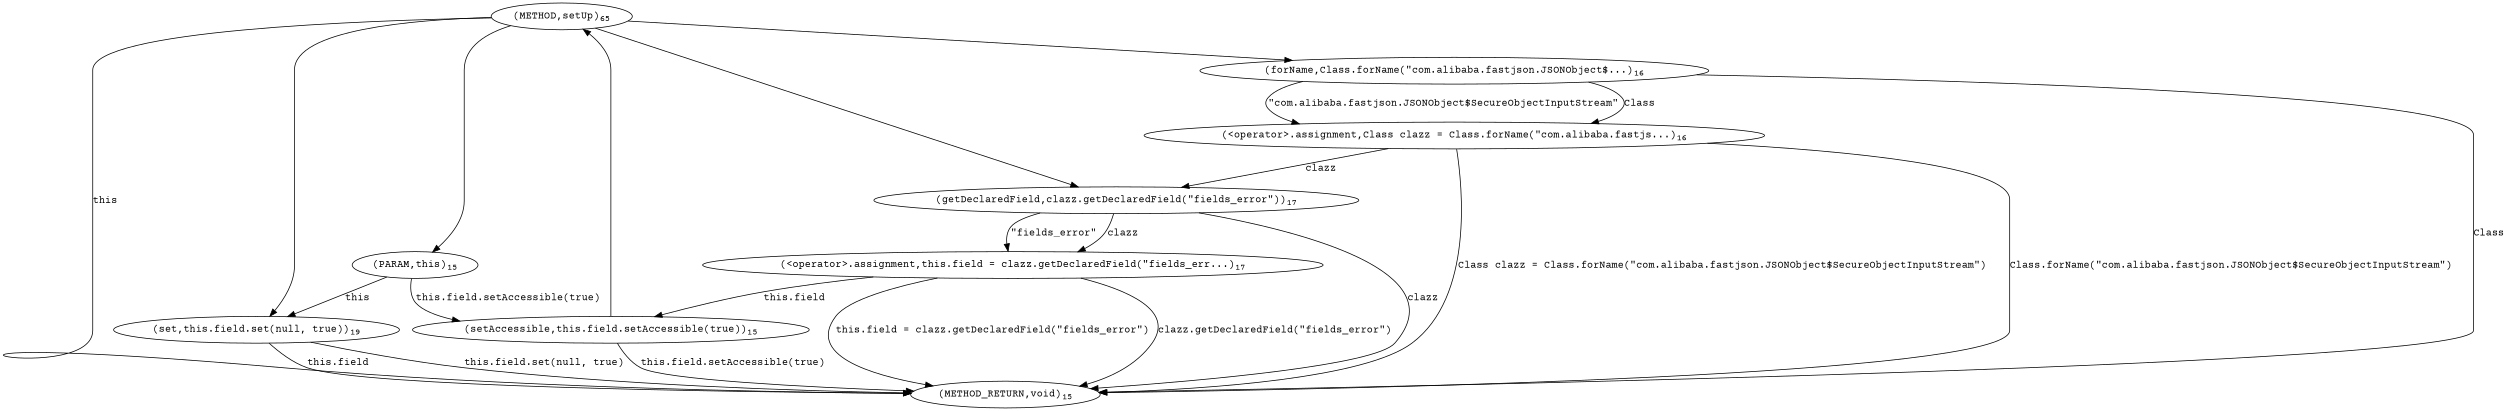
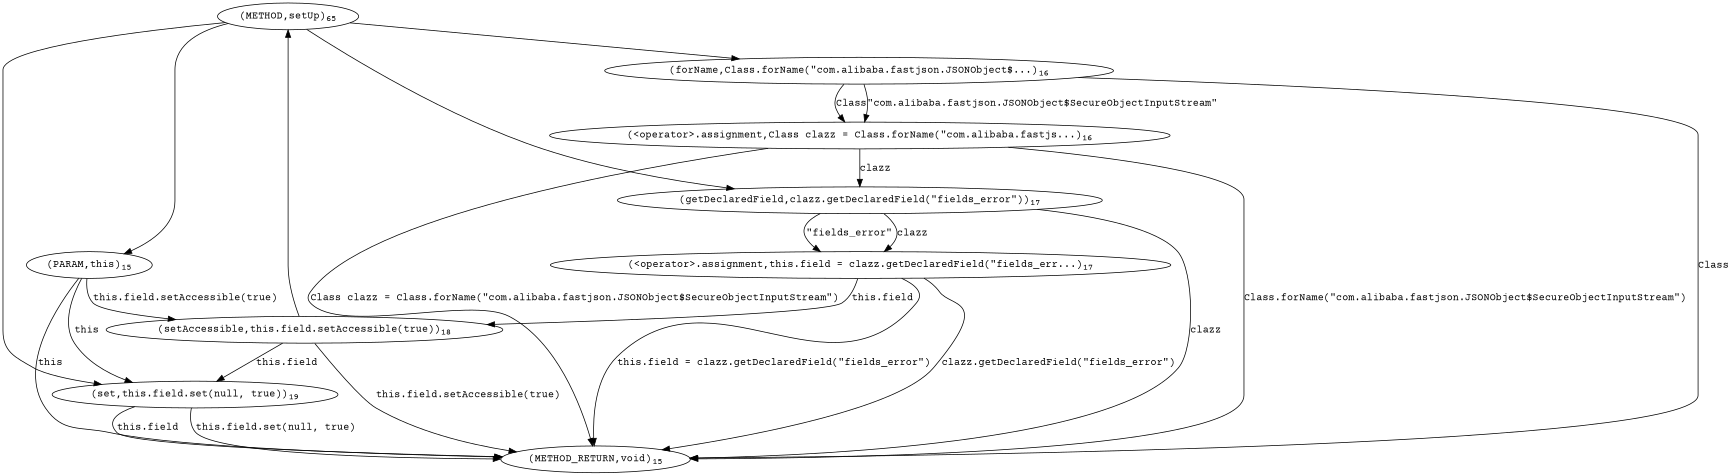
(752, 329) -> (446, 329)
(71, 354) -> (106, 432)
none -> (253, 360)
